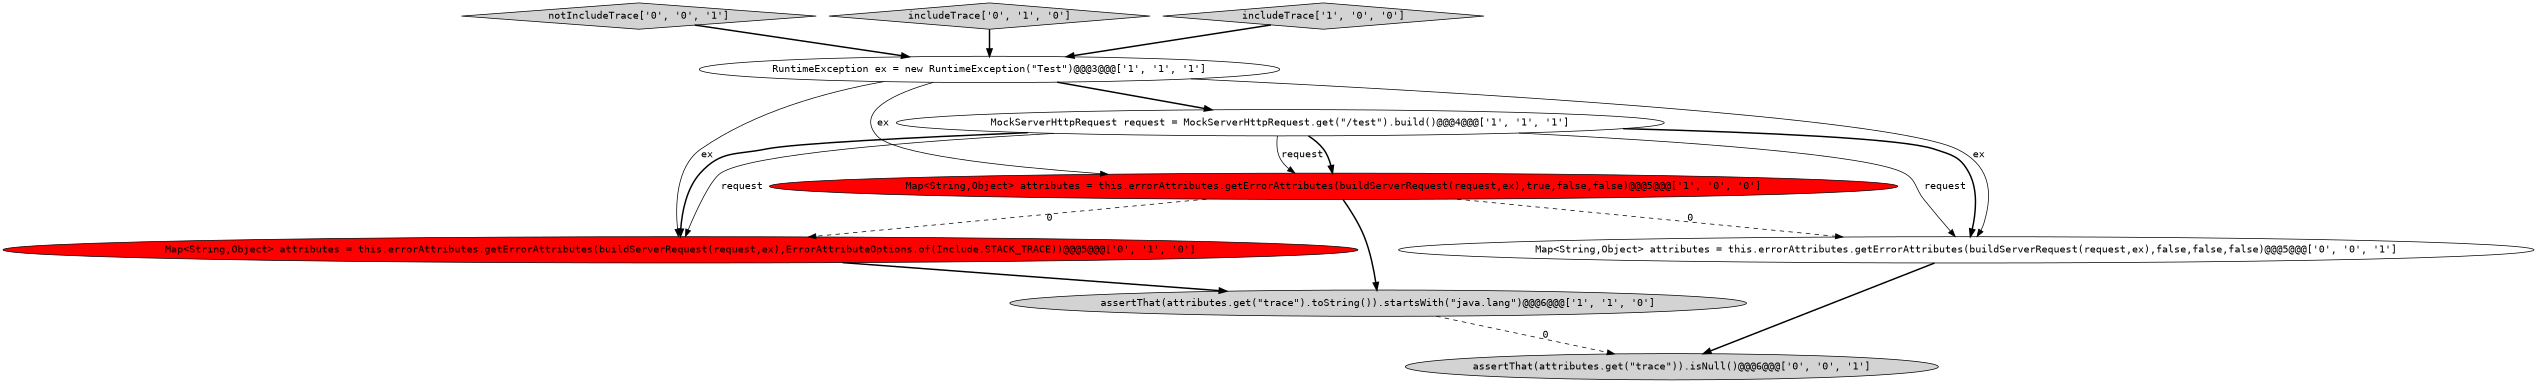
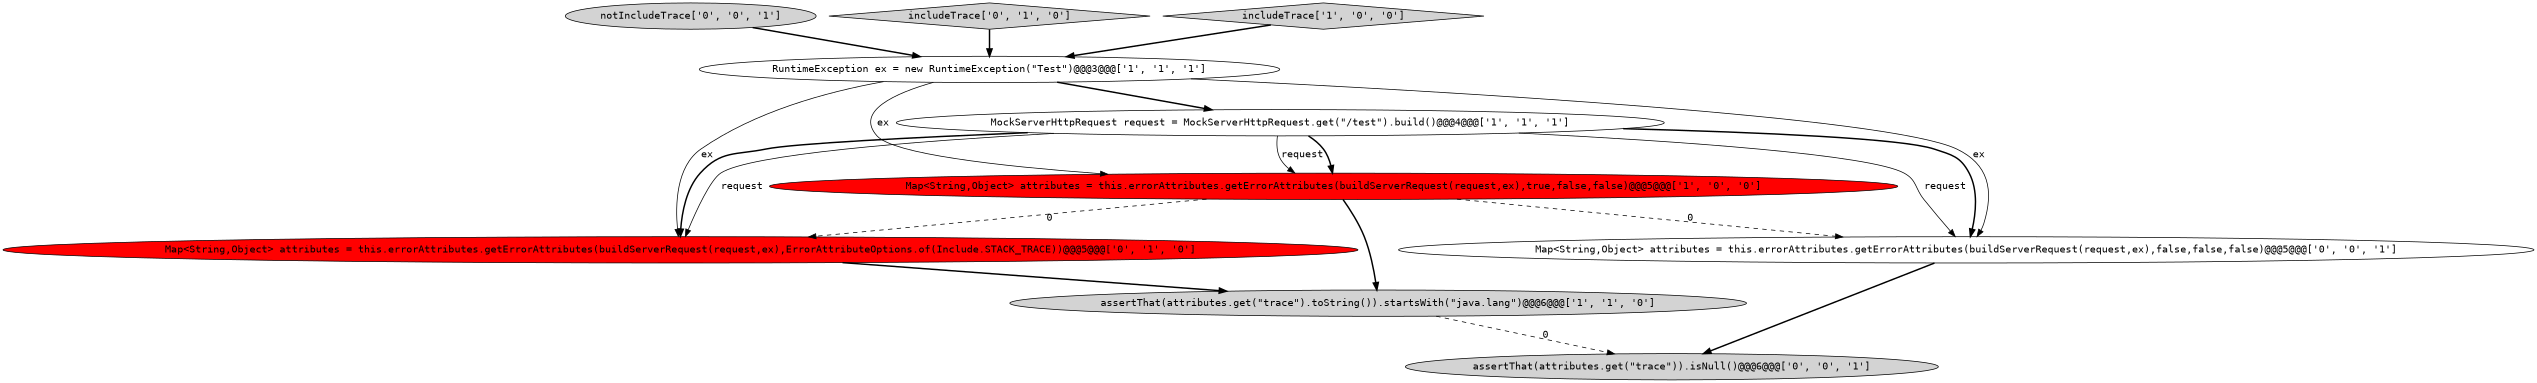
(639, 16) -> (691, 16)
